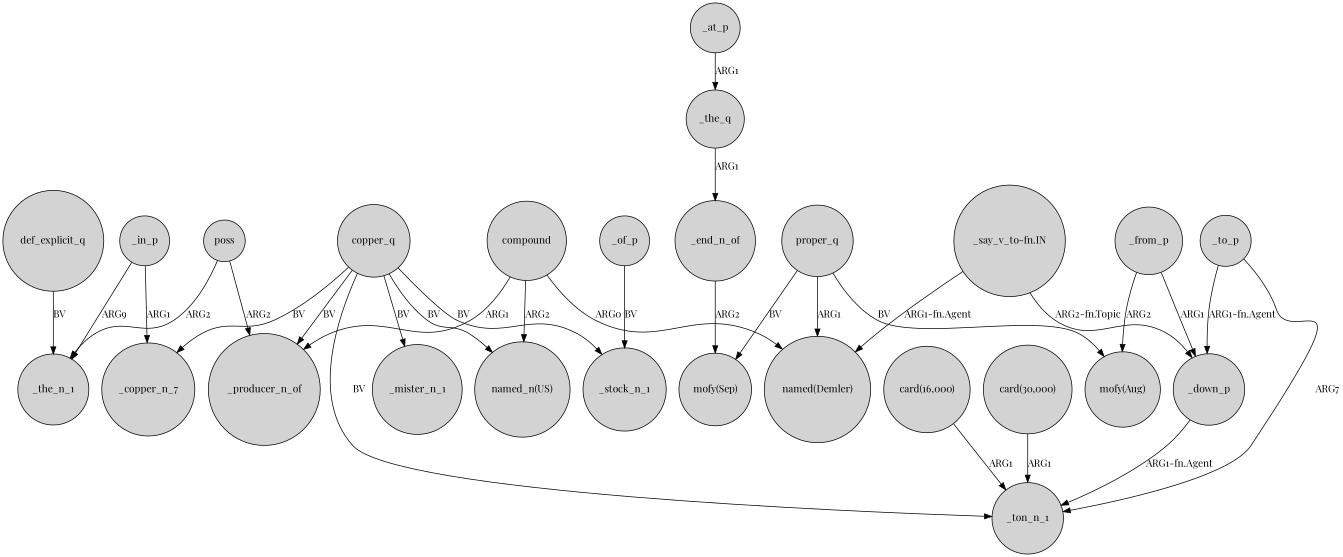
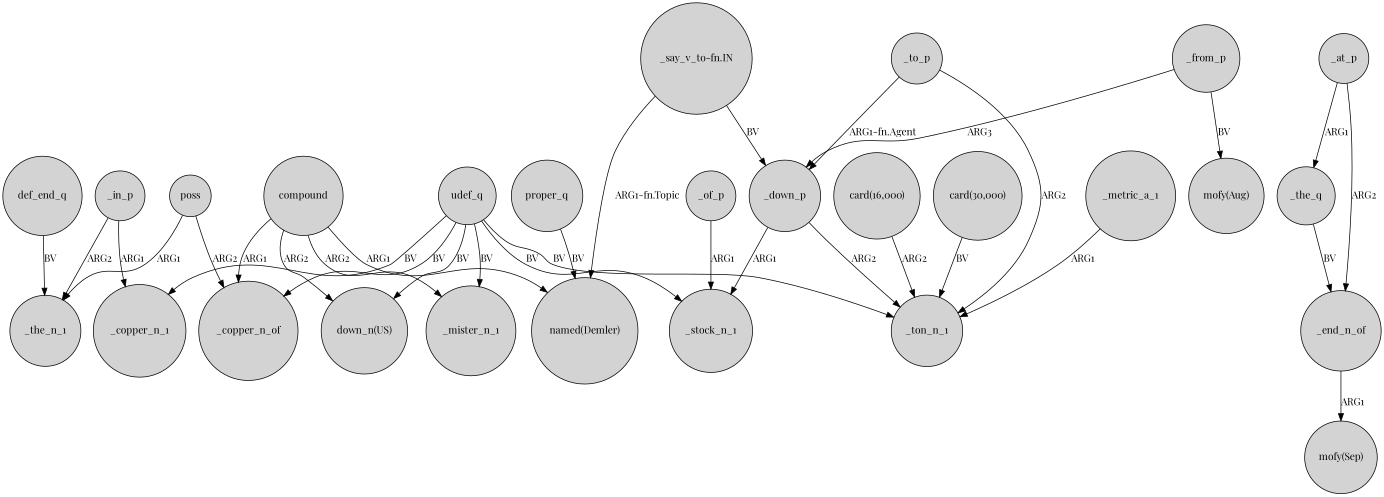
(727, 167) -> (1330, 259)
none -> (1352, 183)
none -> (1131, 196)
(53, 241) -> (42, 196)
(374, 241) -> (467, 196)
none -> (751, 258)
none -> (329, 267)
(769, 312) -> none
(115, 315) -> (100, 259)
(198, 315) -> (169, 259)
(609, 315) -> (379, 259)
(631, 315) -> (723, 259)
(728, 315) -> (1353, 403)
(829, 315) -> (578, 259)
(938, 315) -> (647, 196)
(1088, 315) -> (753, 133)
(1139, 315) -> (1224, 133)
(1193, 315) -> (980, 133)
(959, 328) -> none
(148, 389) -> (140, 331)
(264, 389) -> (248, 331)
(522, 389) -> (364, 331)
(1328, 389) -> (1054, 196)
(1001, 464) -> (915, 259)
(1040, 464) -> (963, 259)
(1180, 464) -> (864, 259)
